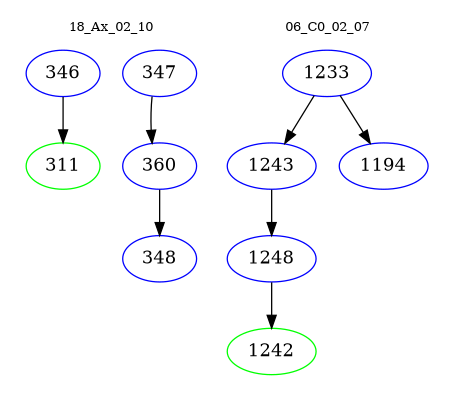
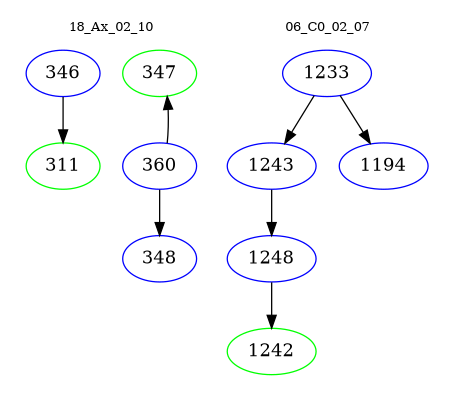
(160, 73) -> (160, 73)
(151, 113) -> (168, 126)
